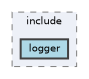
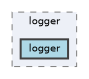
(44, 22) -> (44, 22)
